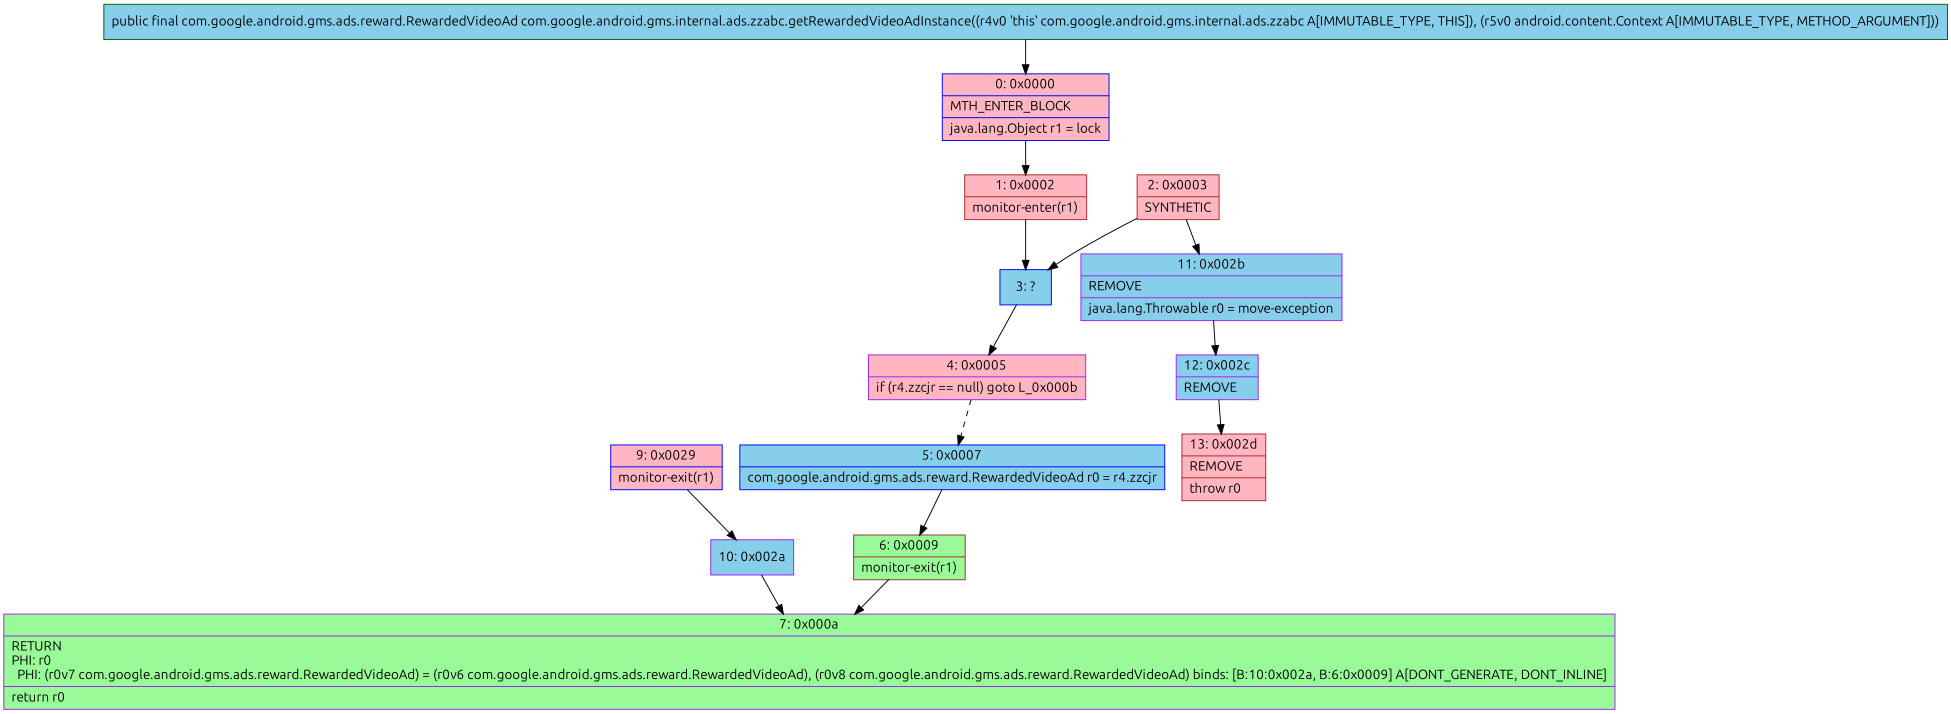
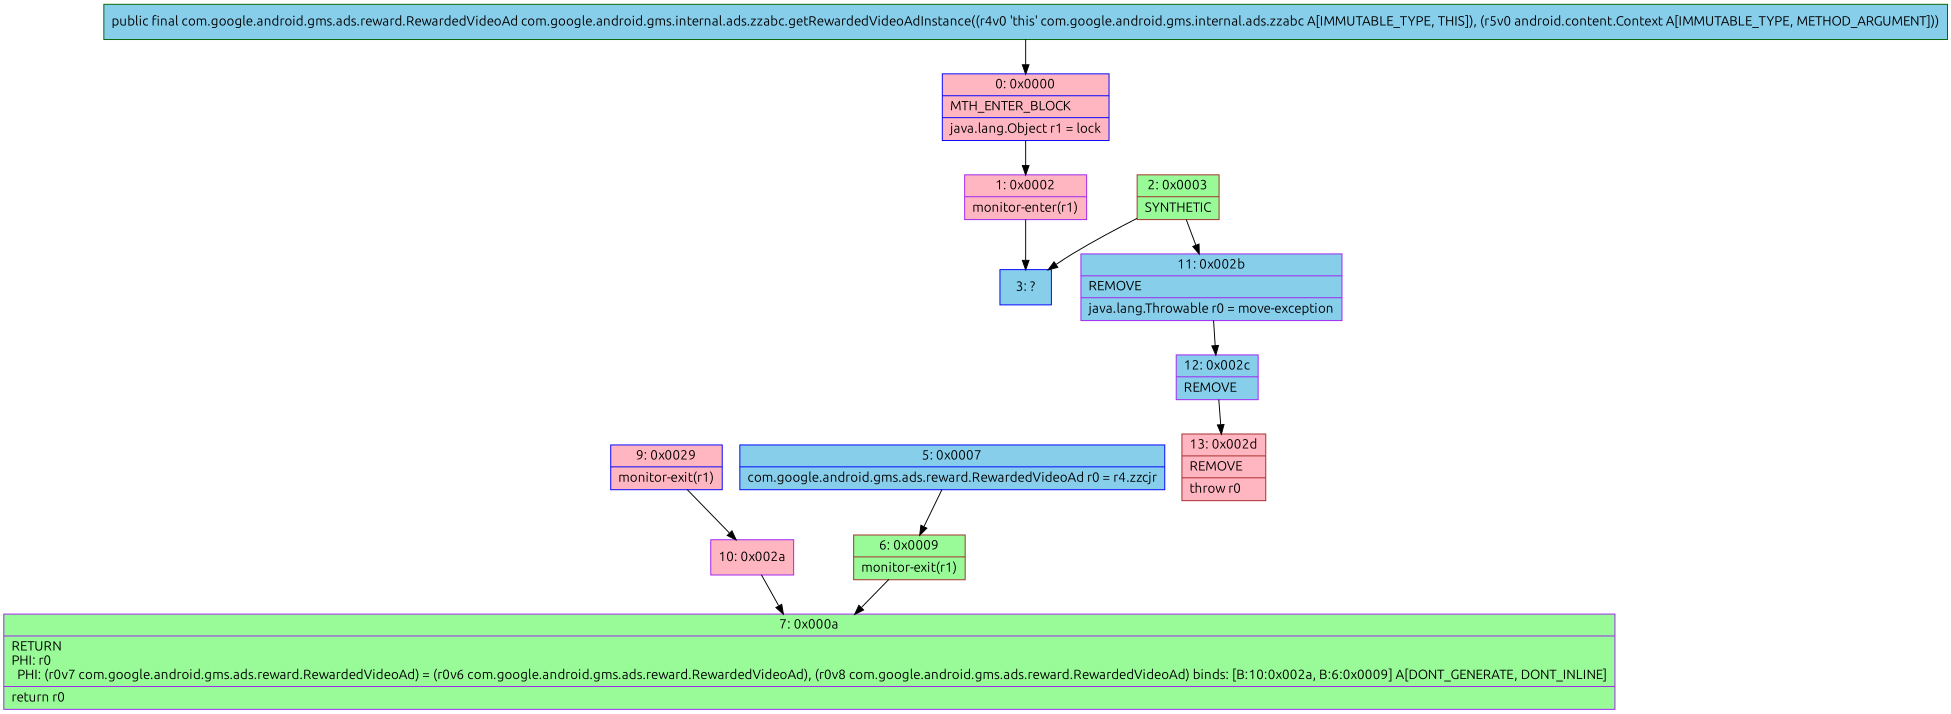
(1026, 197) -> (1026, 197)
(1178, 197) -> (1178, 197)
(977, 377) -> none
(752, 557) -> (752, 557)
